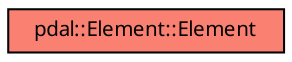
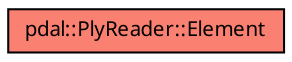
(146, 31) -> (146, 31)
